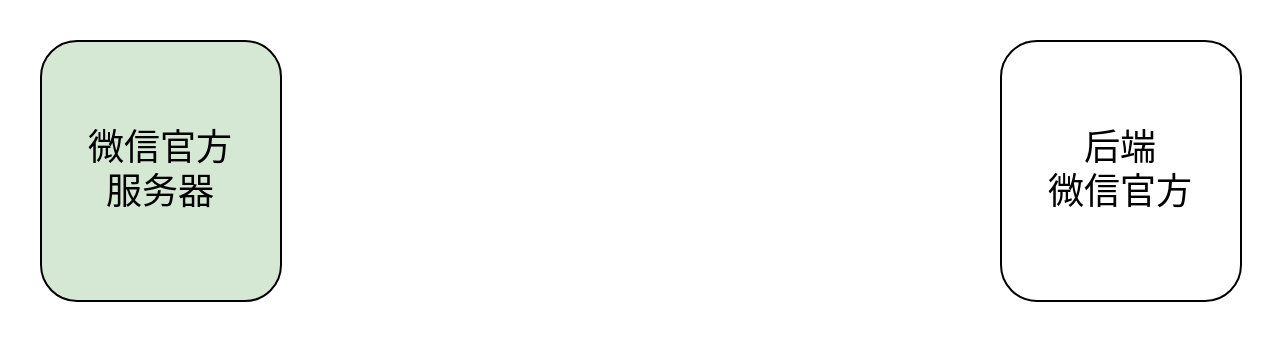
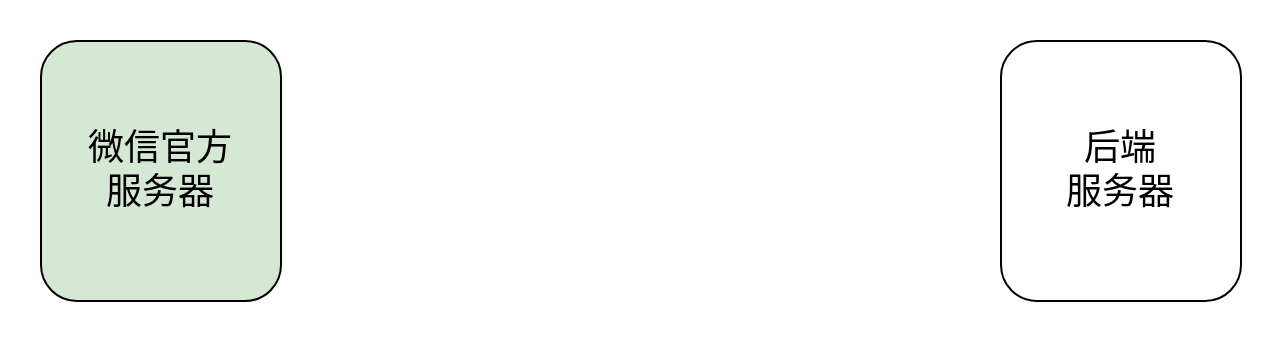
(1121, 171) -> (1121, 171)
